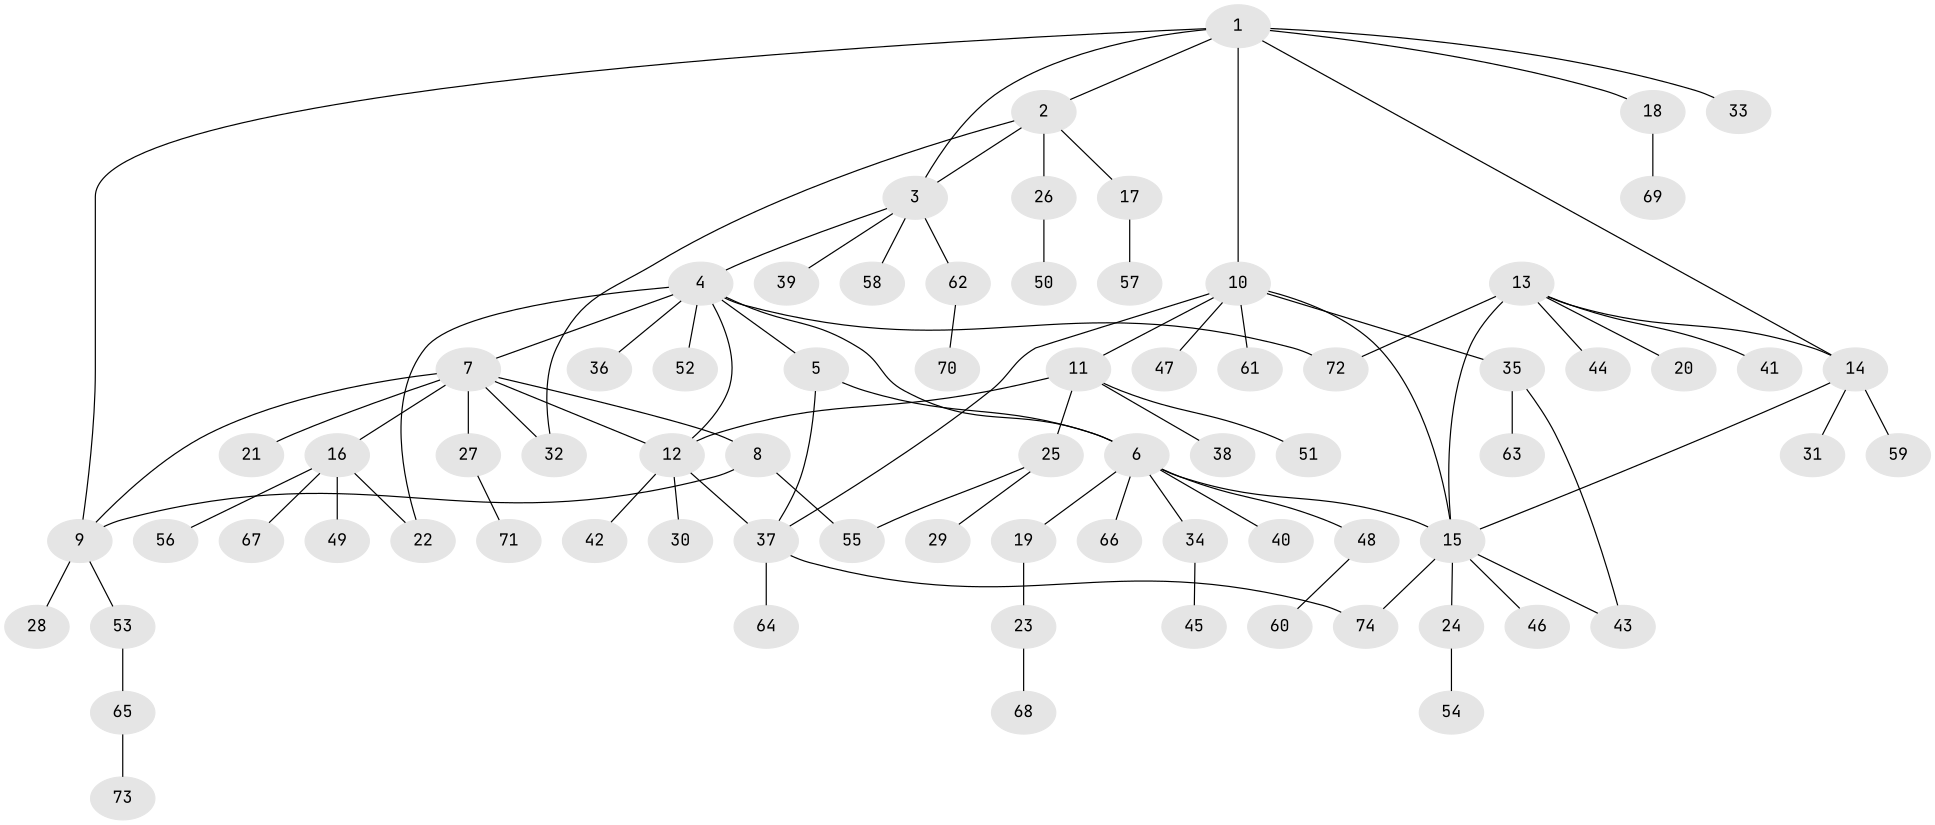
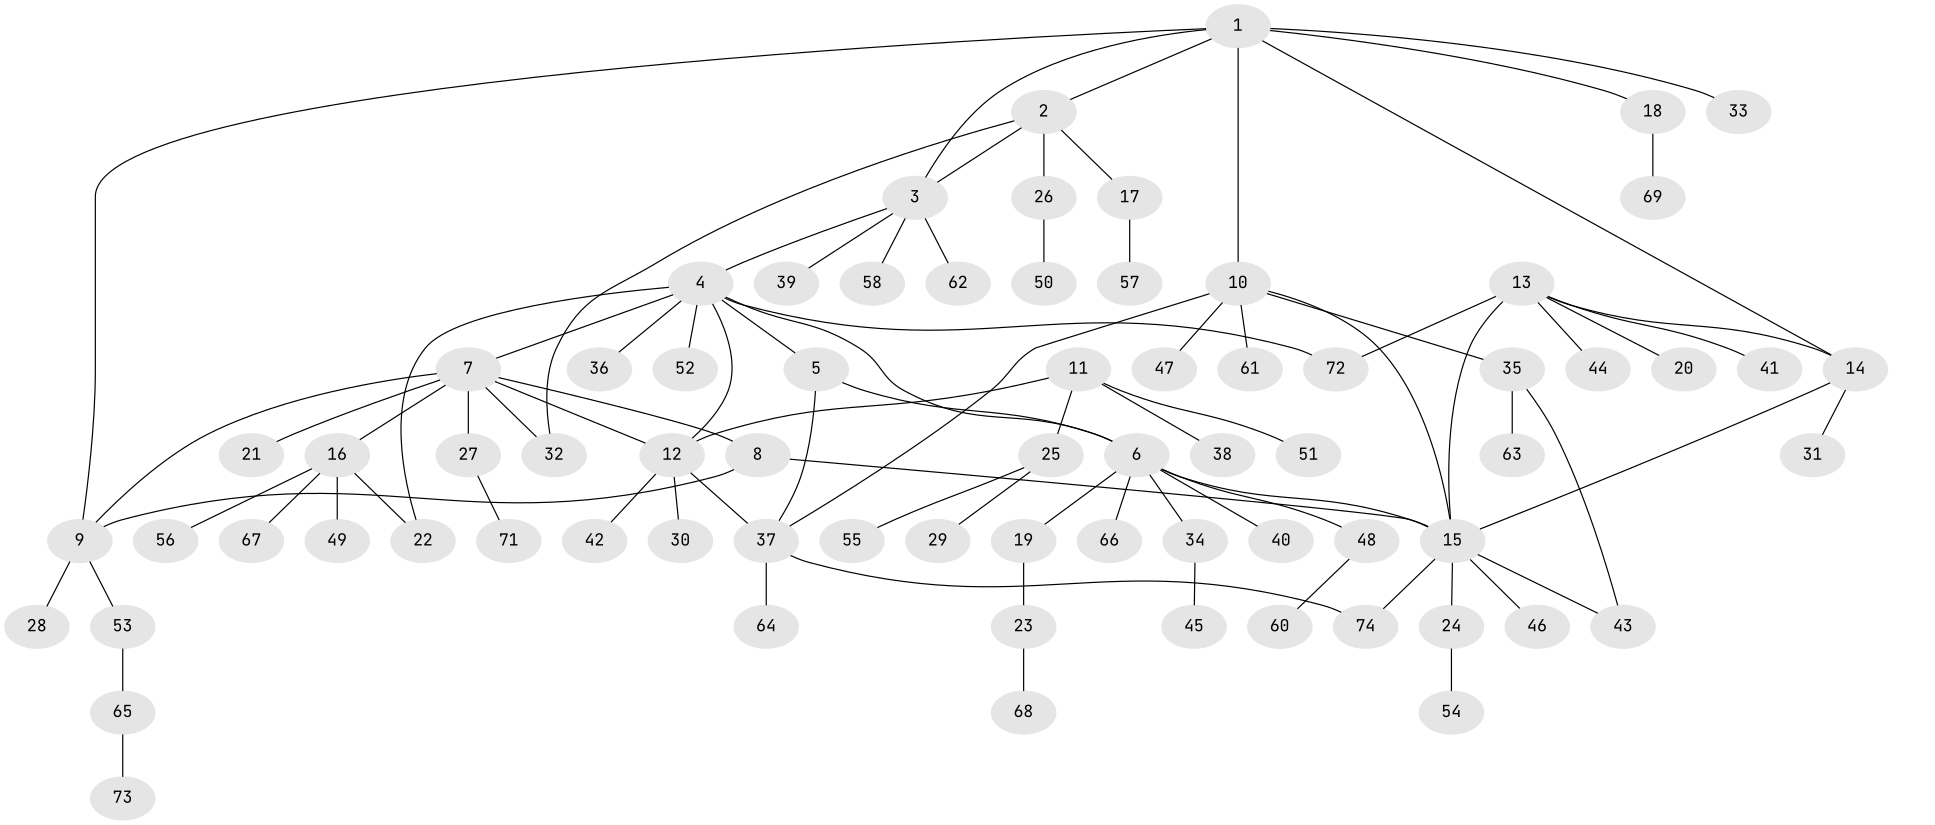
(1147, 332) -> none
(947, 369) -> none
(1898, 455) -> none
(805, 498) -> (1110, 488)
